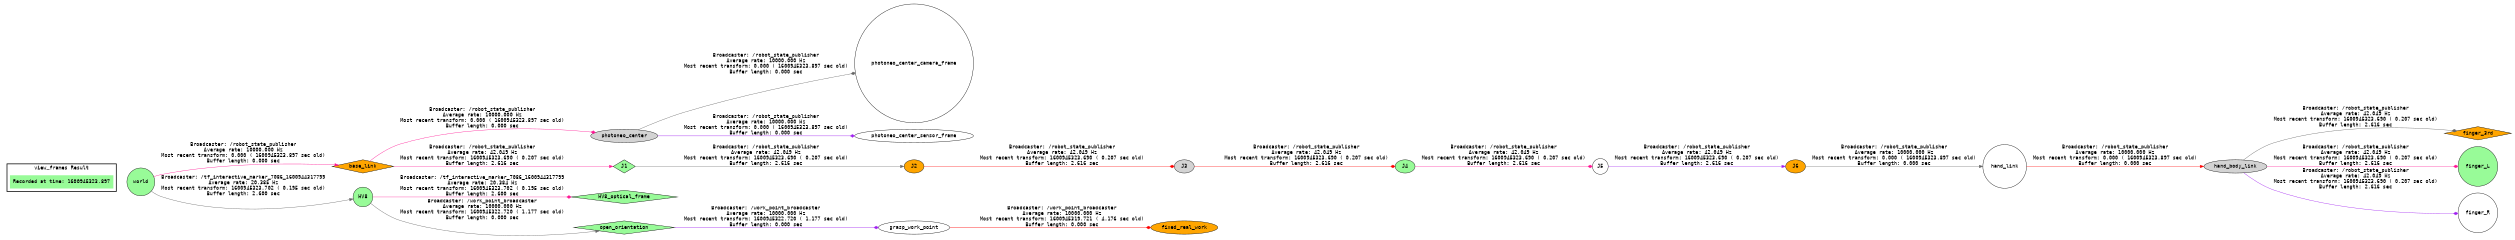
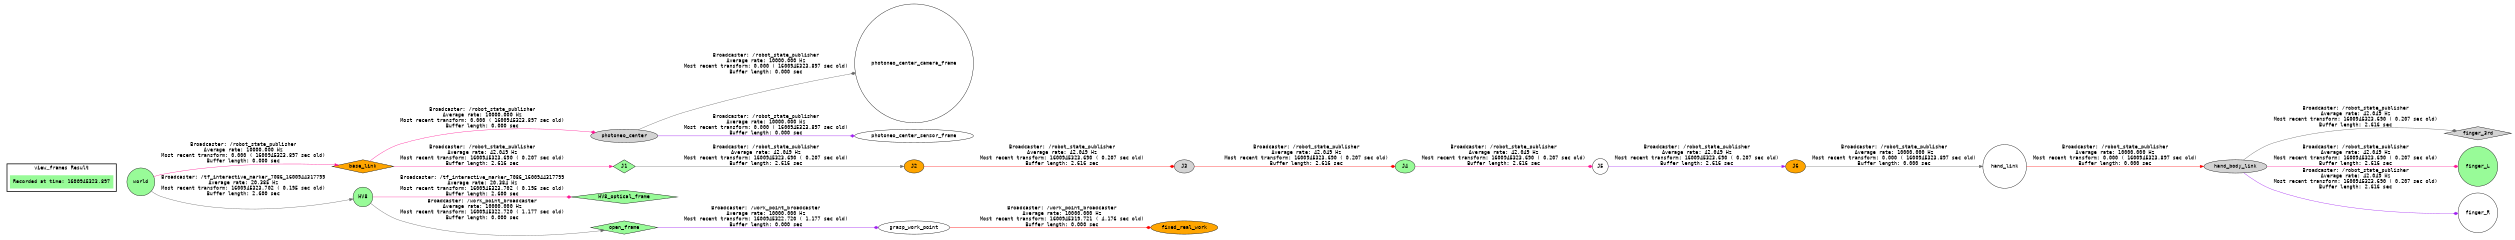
(2478, 133) -> (2478, 133)
(624, 228) -> (624, 228)
